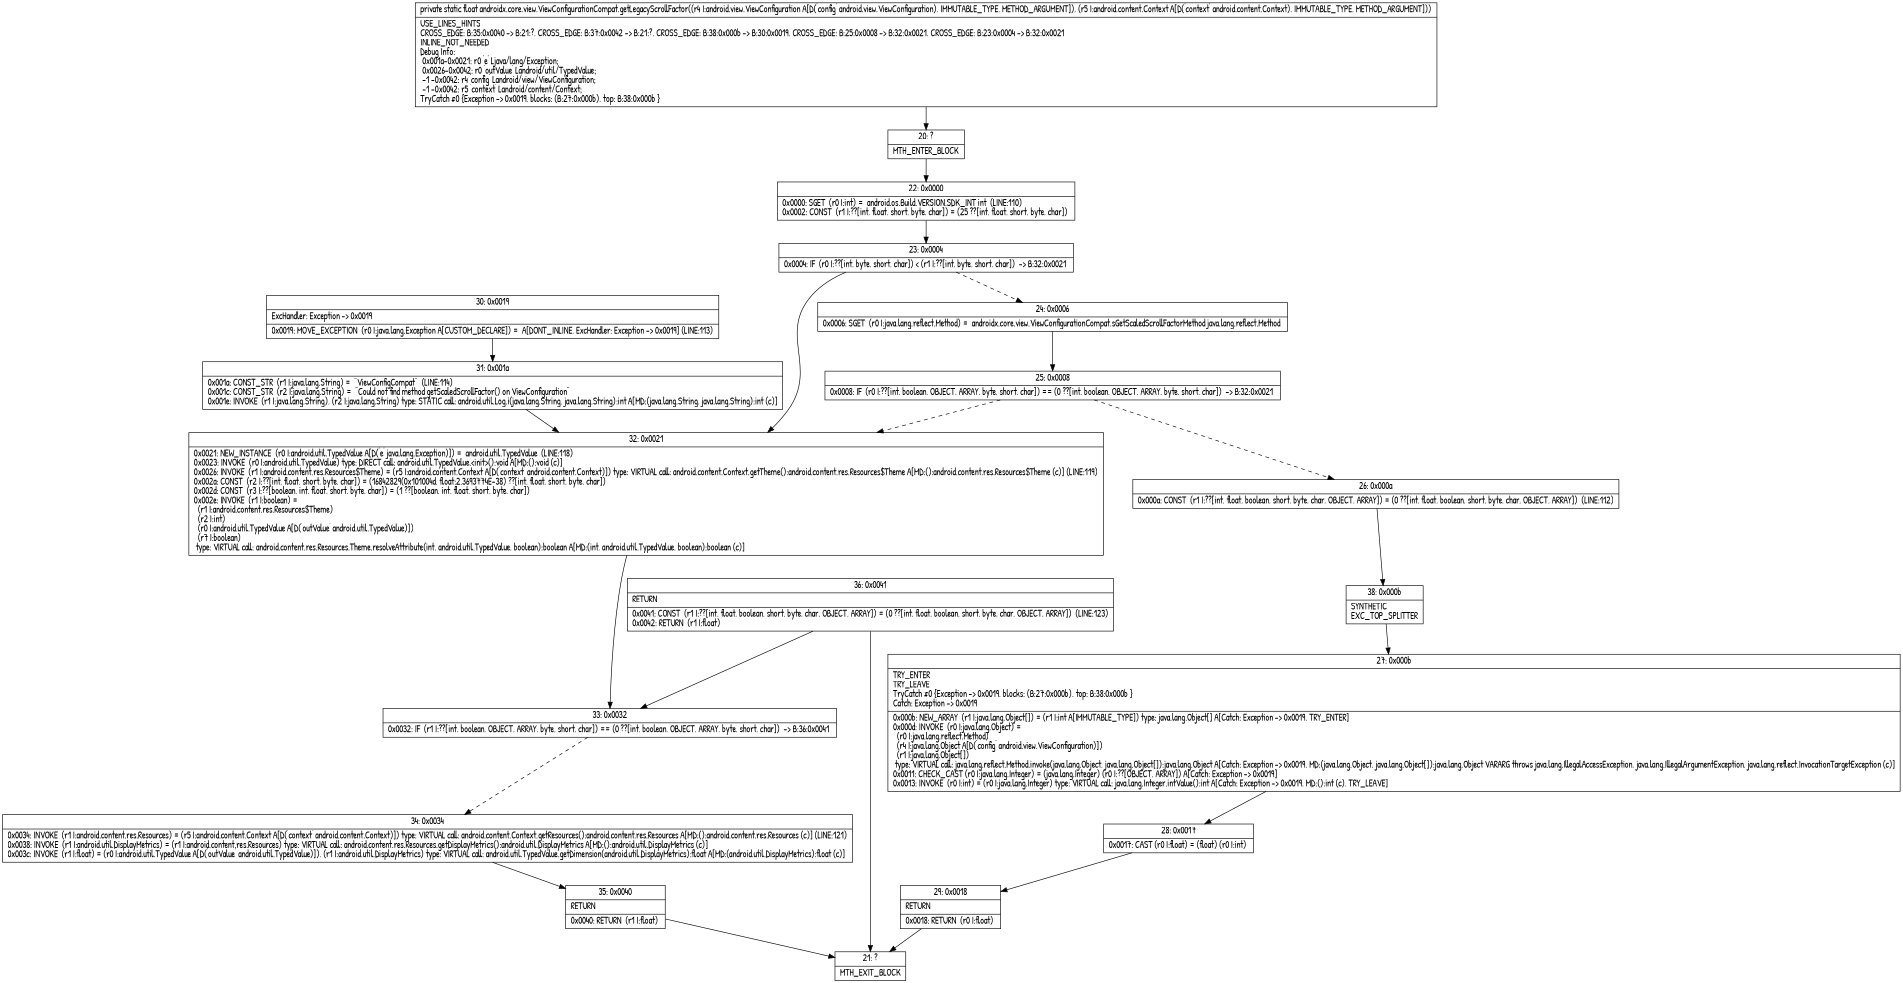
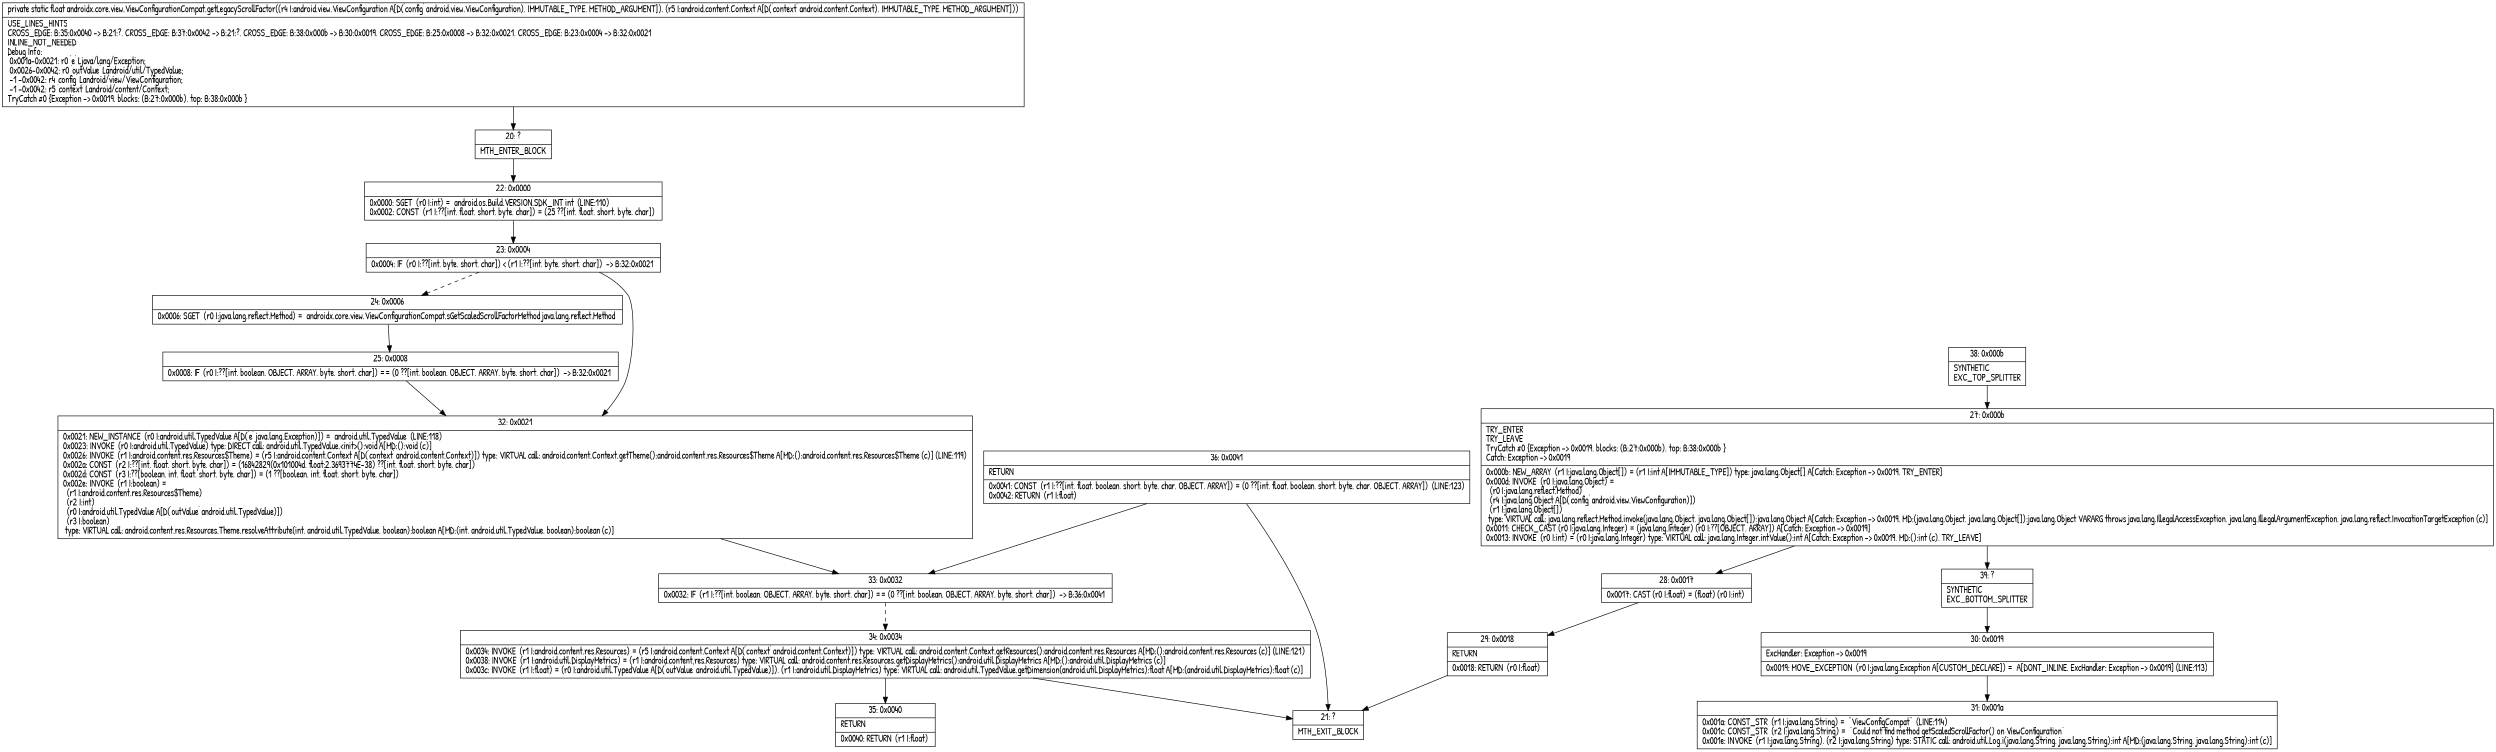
(942, 415) -> (424, 396)
(540, 419) -> none
(1376, 494) -> none
(218, 538) -> (86, 522)
none -> (1987, 588)
(747, 938) -> (1160, 698)
